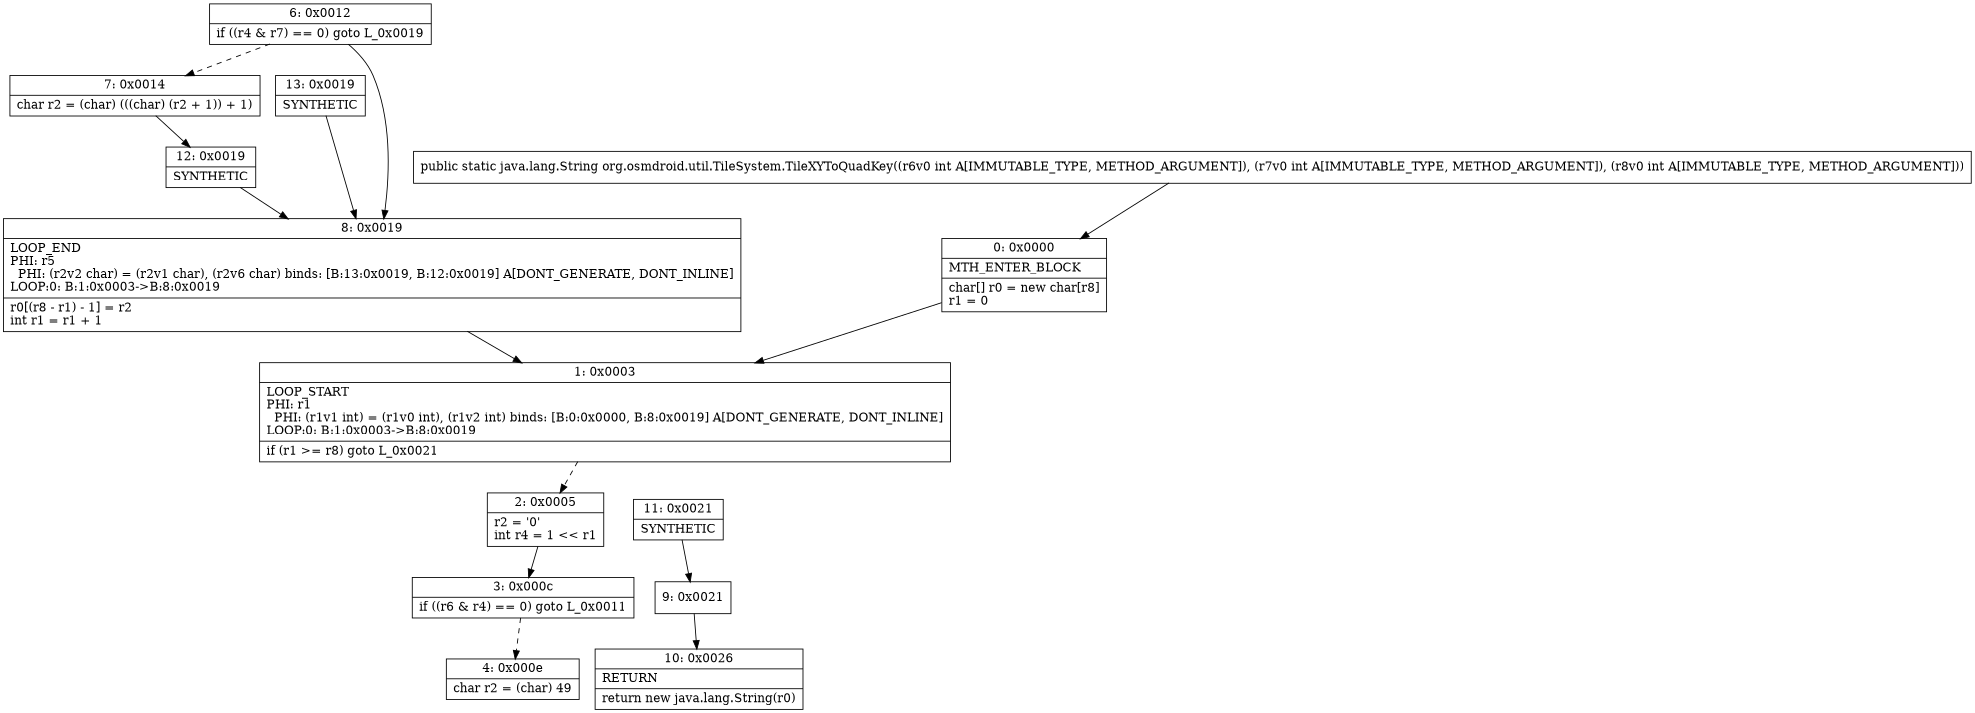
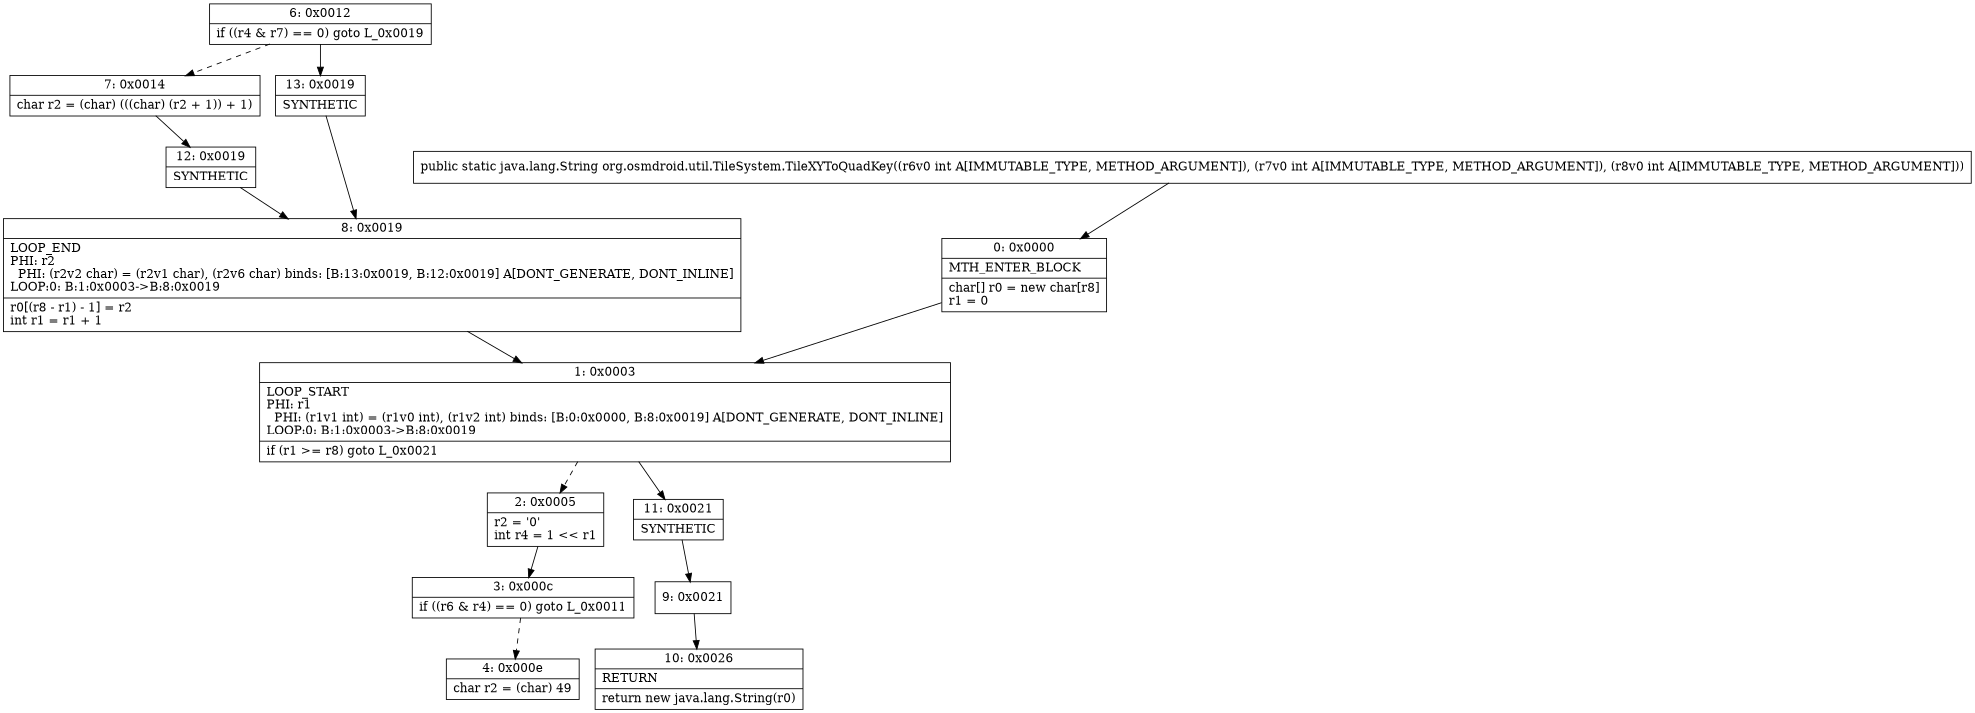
(385, 122) -> (320, 56)
(35, 261) -> (35, 261)
none -> (649, 477)
